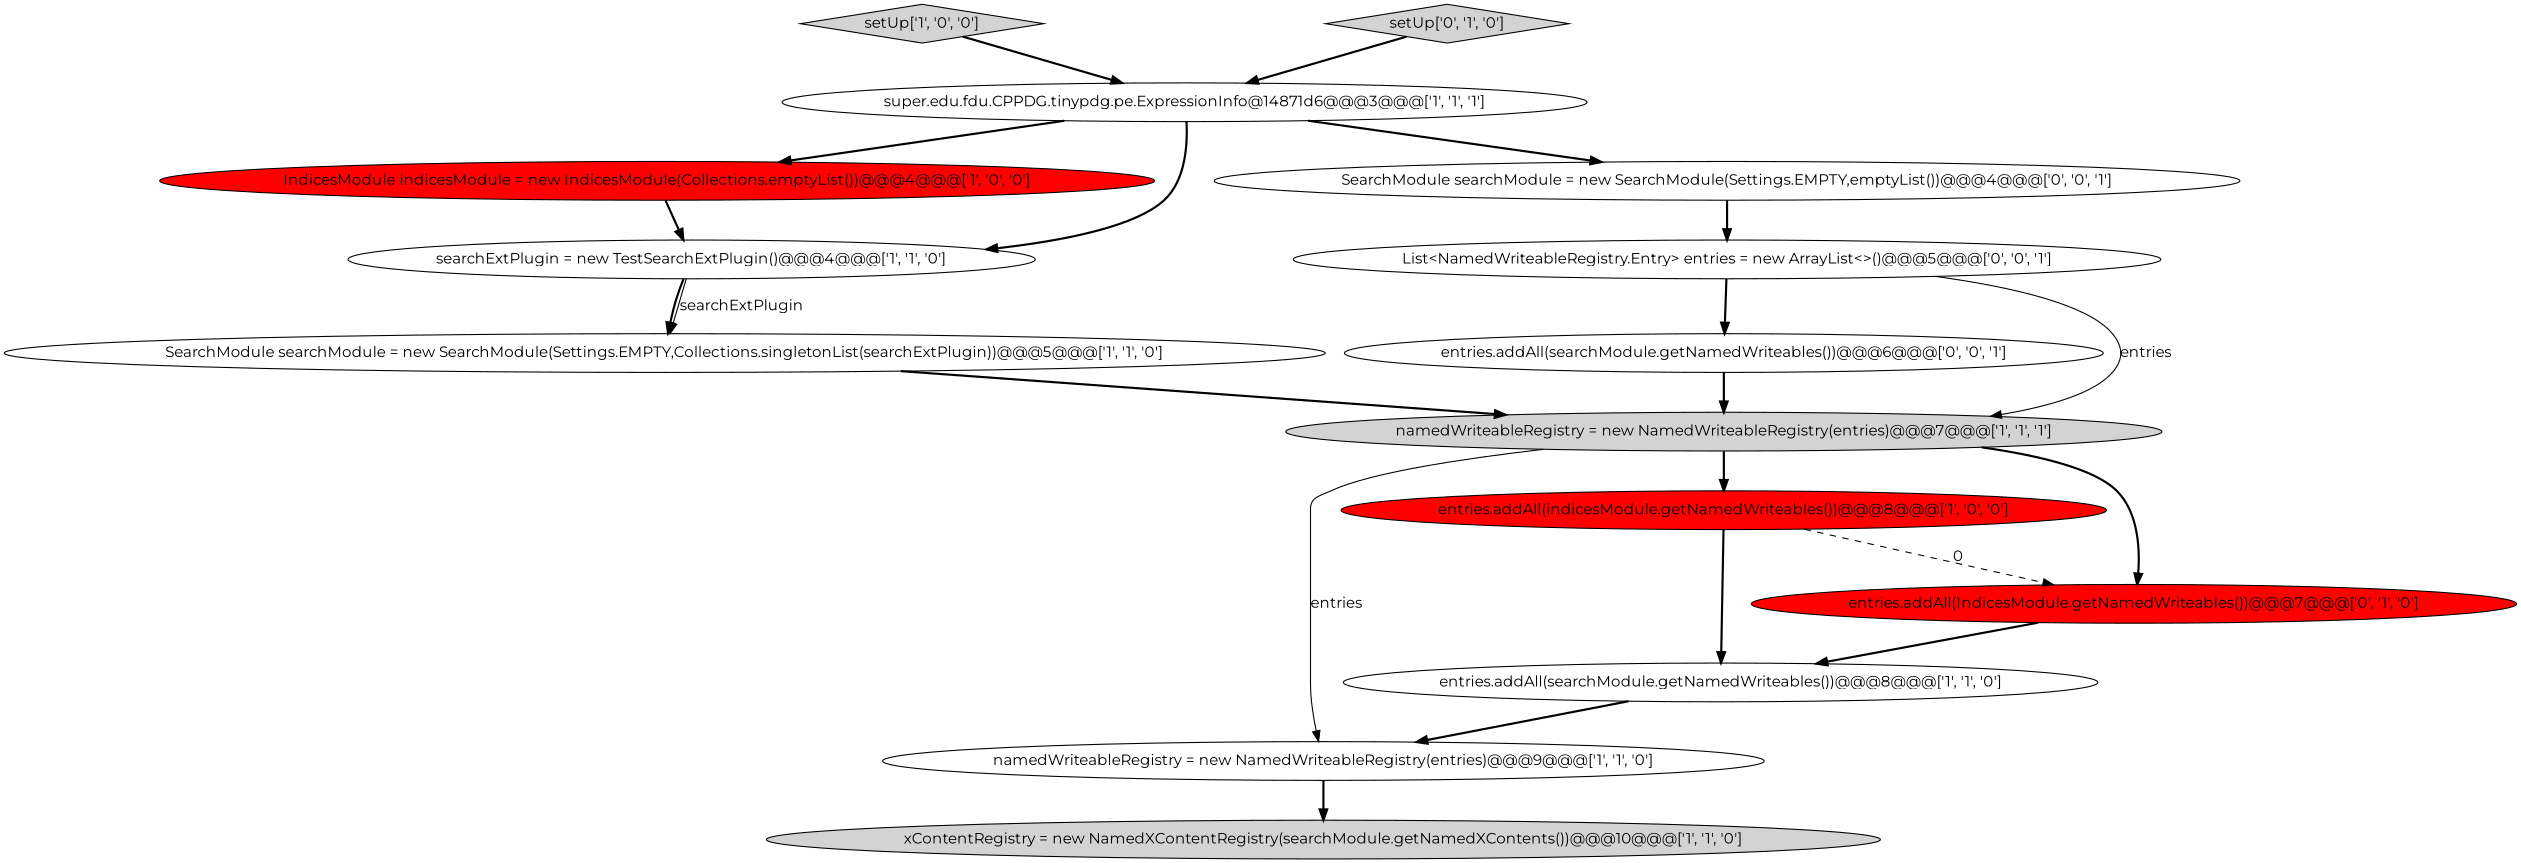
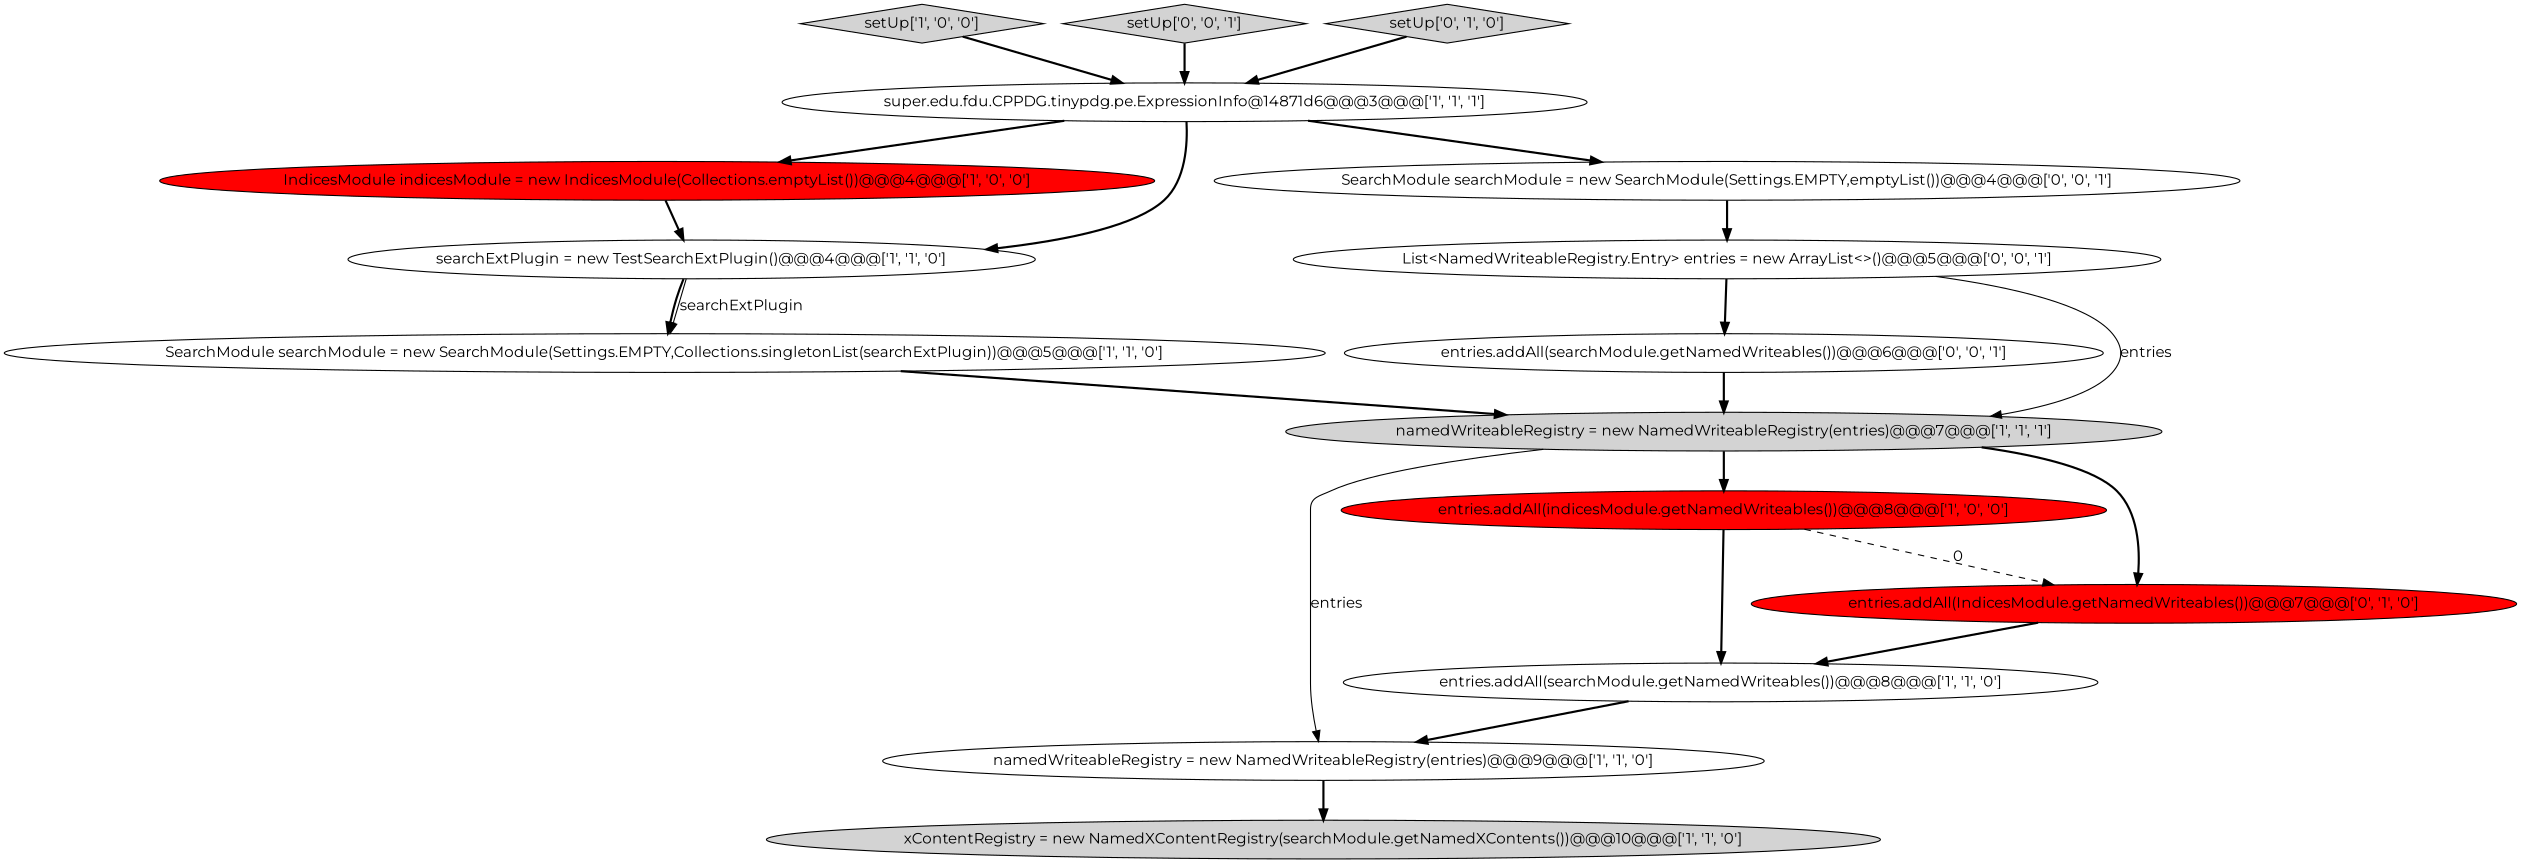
none -> (1185, 24)
